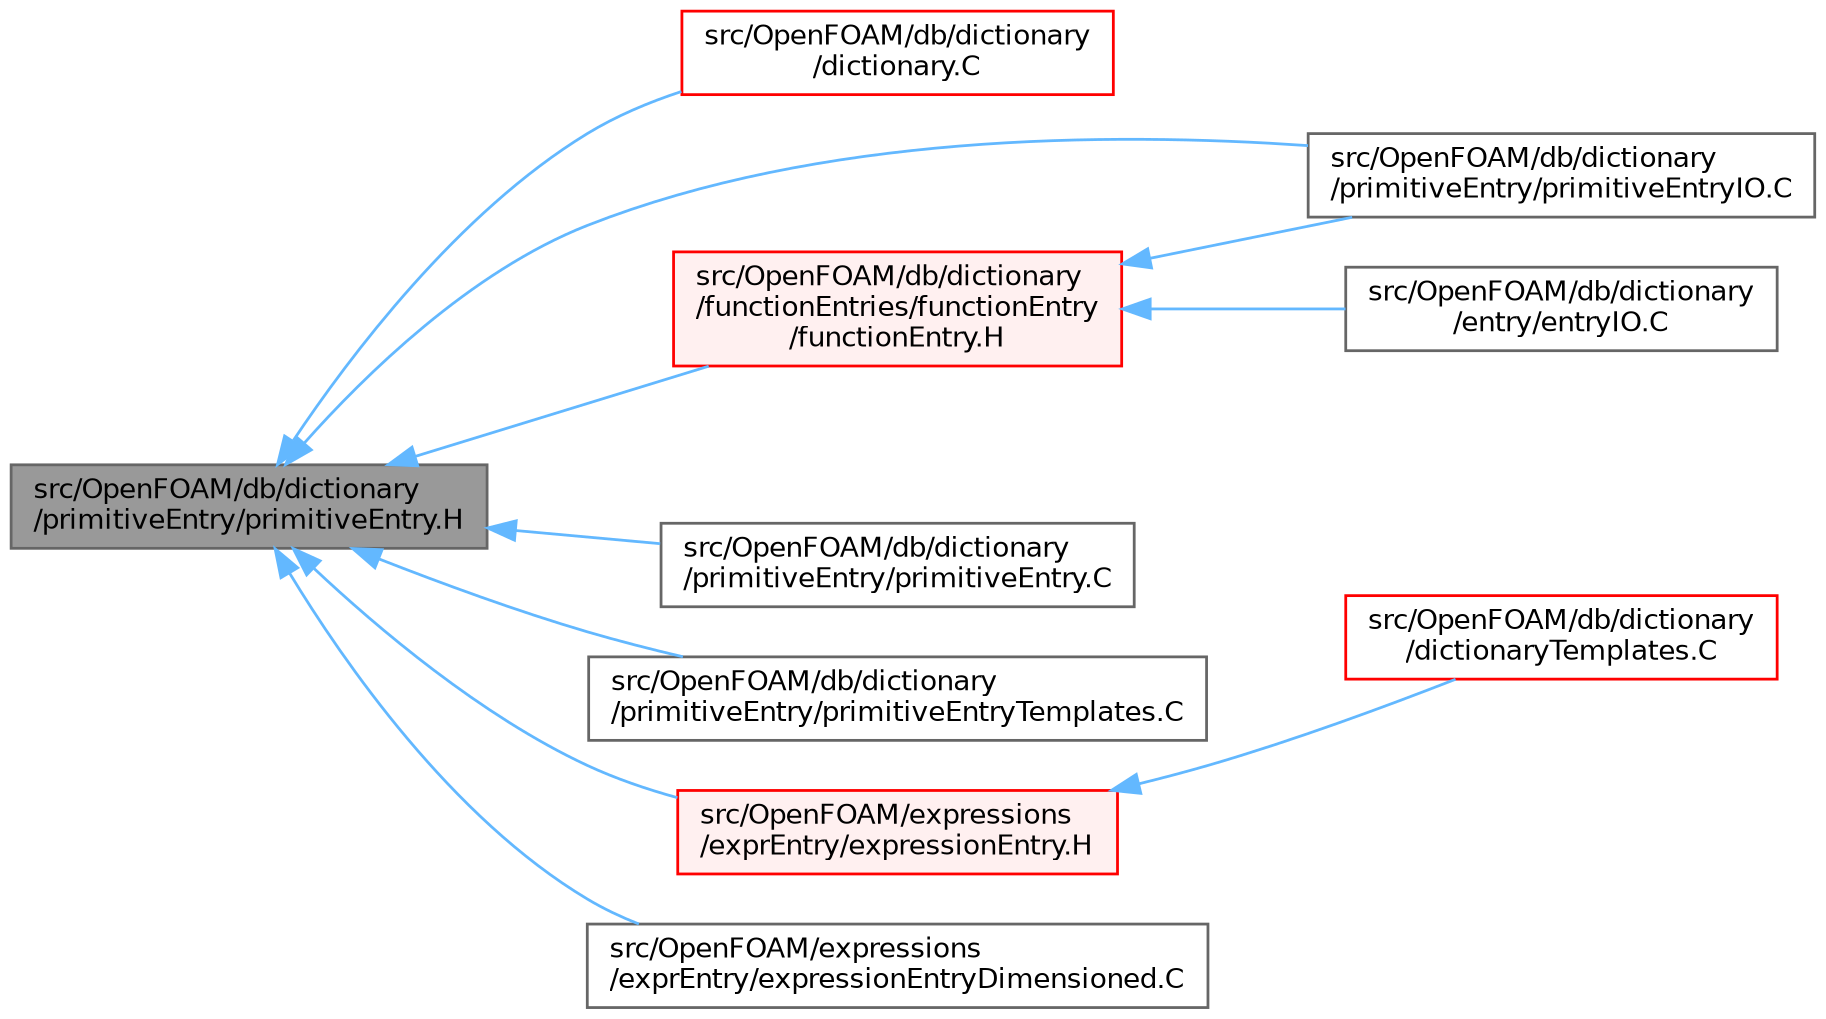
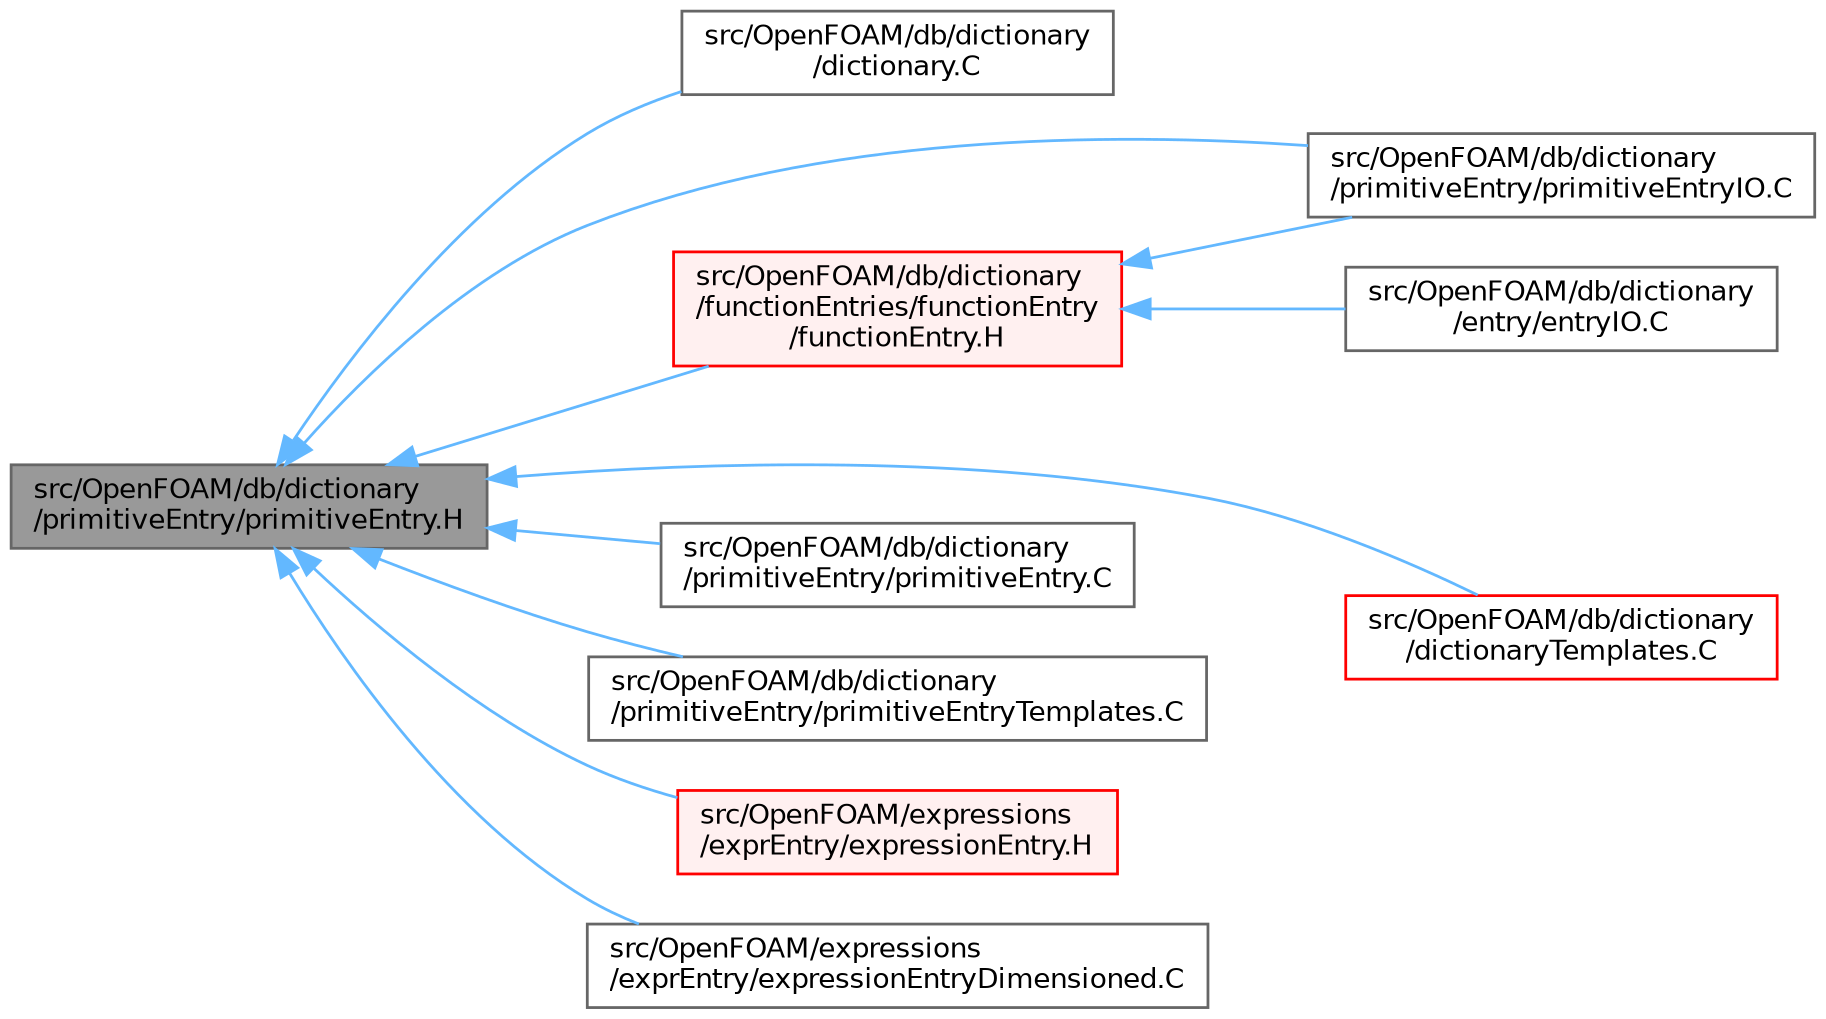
(898, 53) -> (898, 53)
(1299, 737) -> (1006, 473)
